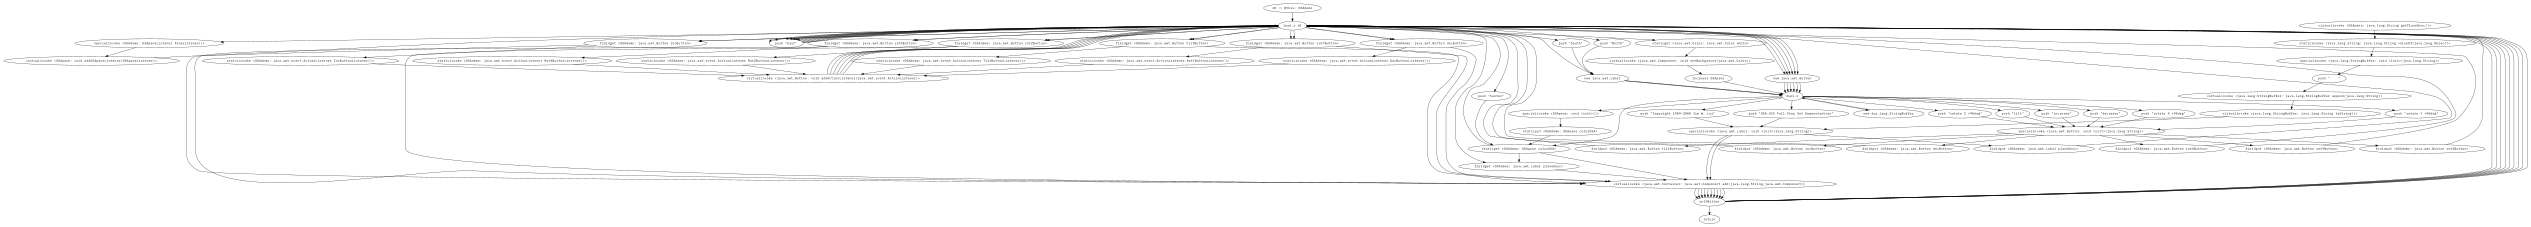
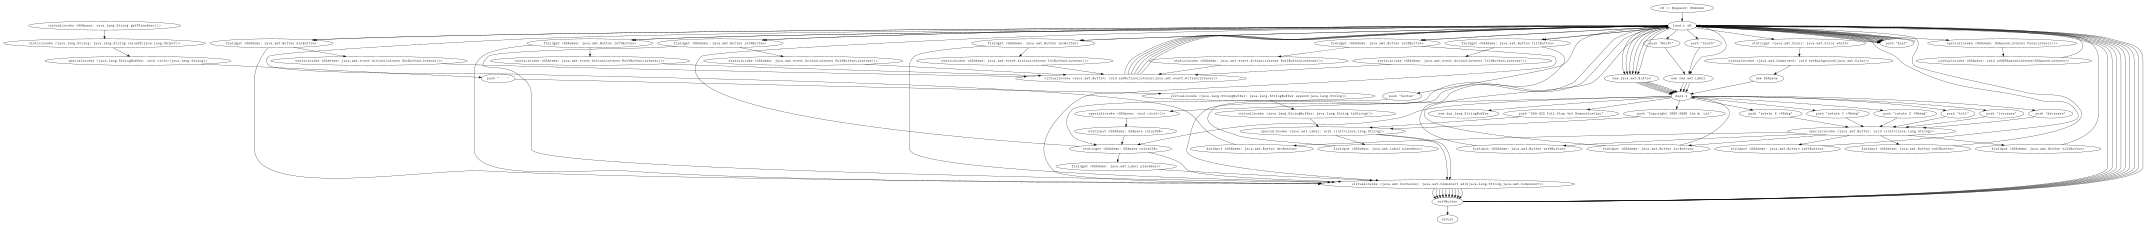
(1292, 8) -> (1682, 8)
(1486, 39) -> none
(1602, 78) -> (1688, 78)
(1709, 78) -> (1767, 78)
(1837, 104) -> (1725, 122)
